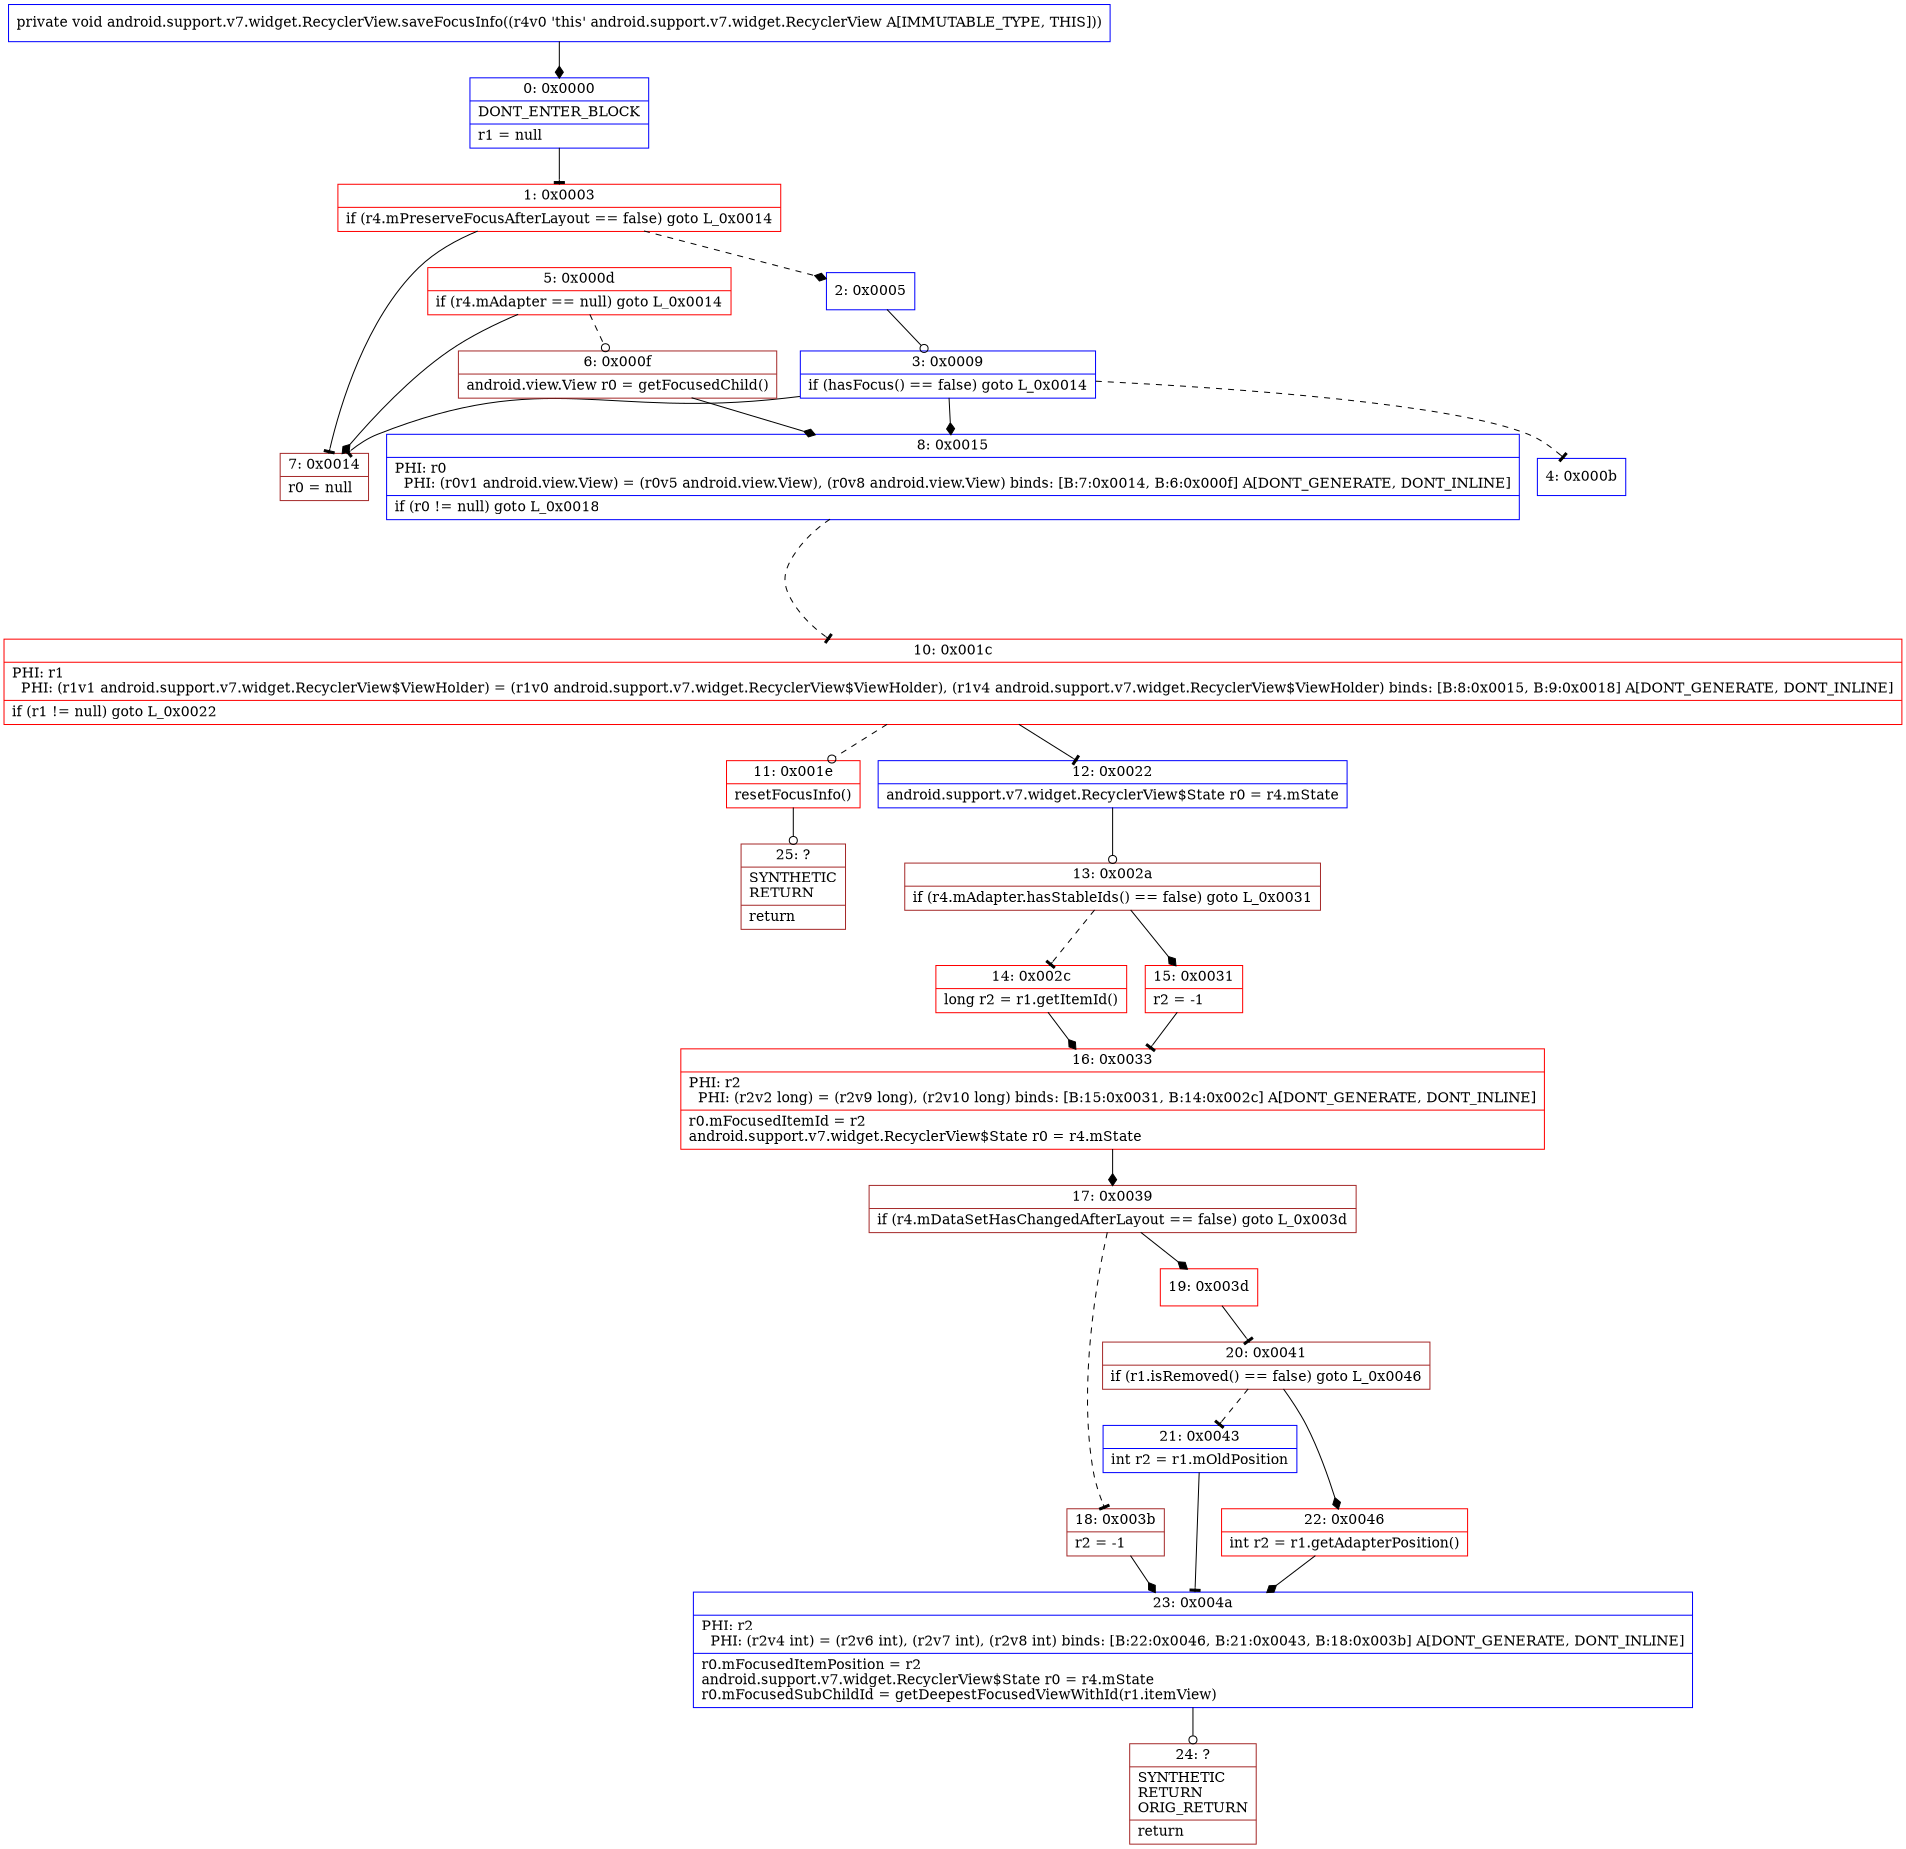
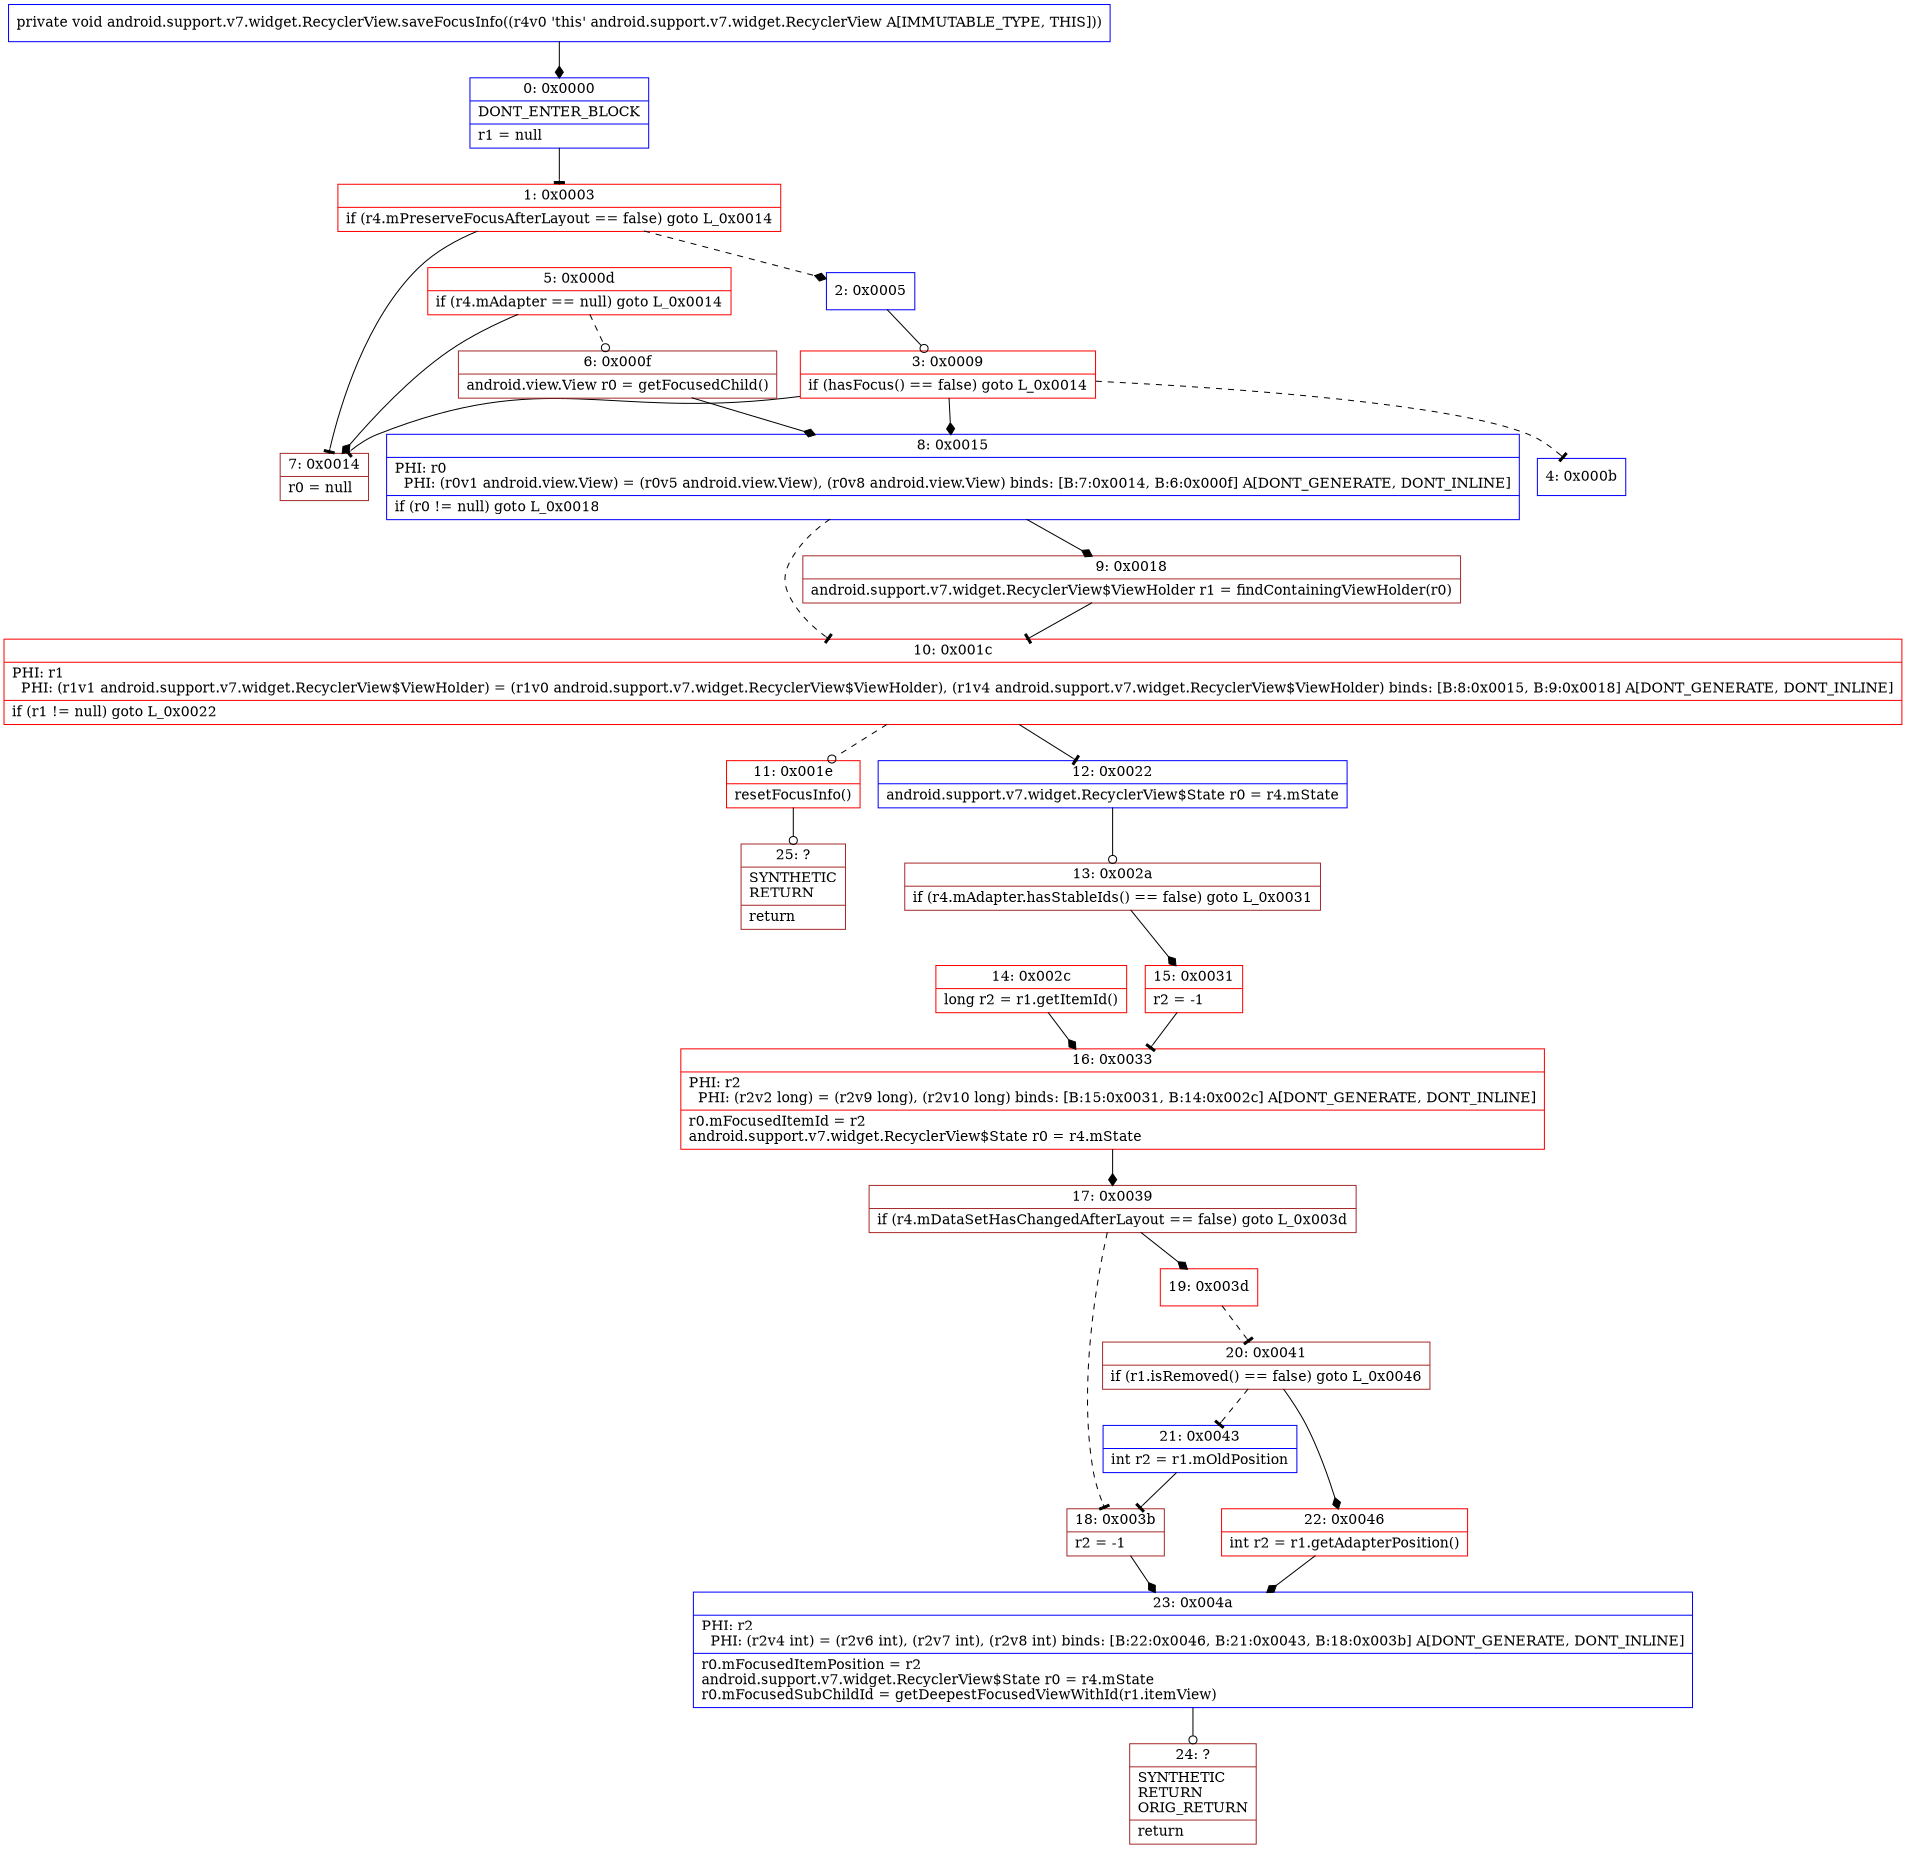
(948, 375) -> (948, 375)
none -> (1132, 579)
(1074, 936) -> none
(1234, 1322) -> (1234, 1322)
(1197, 1530) -> (1160, 1489)
